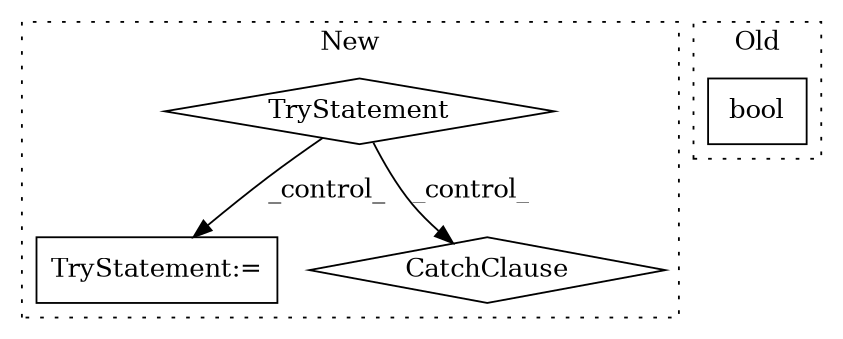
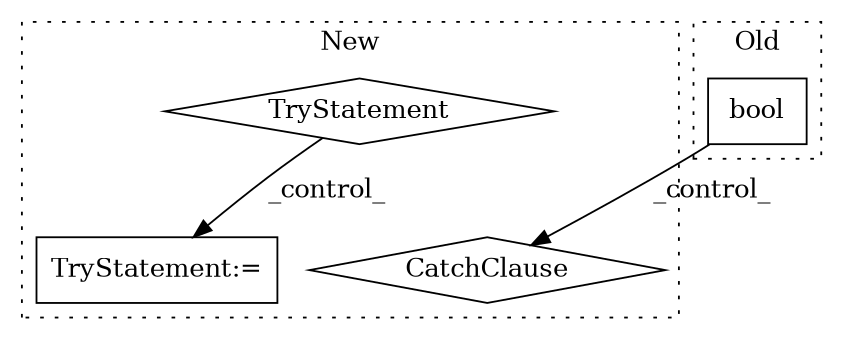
(402, 190) -> (629, 192)
